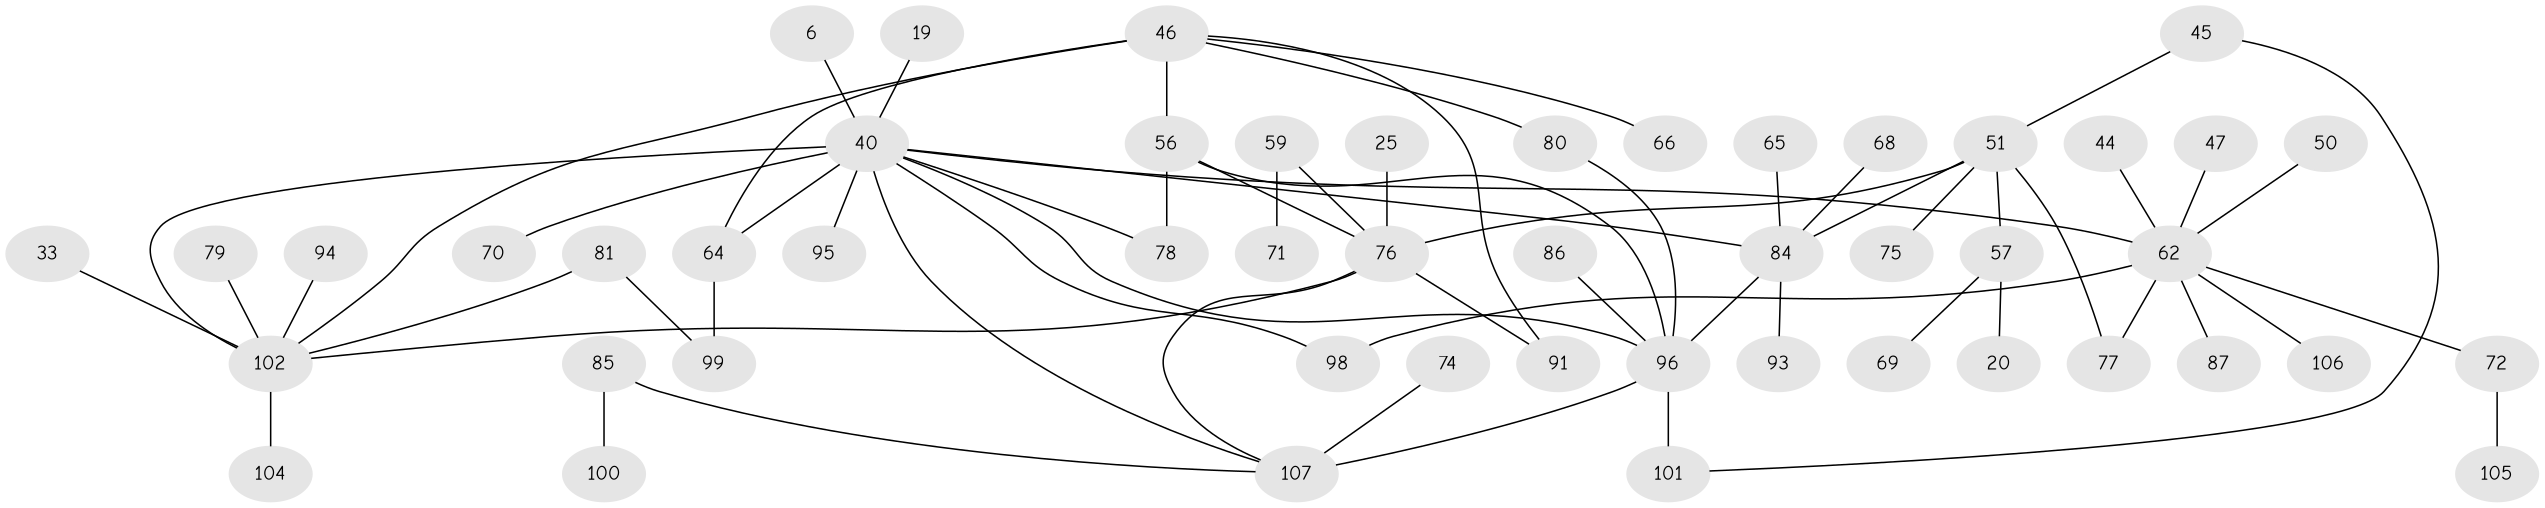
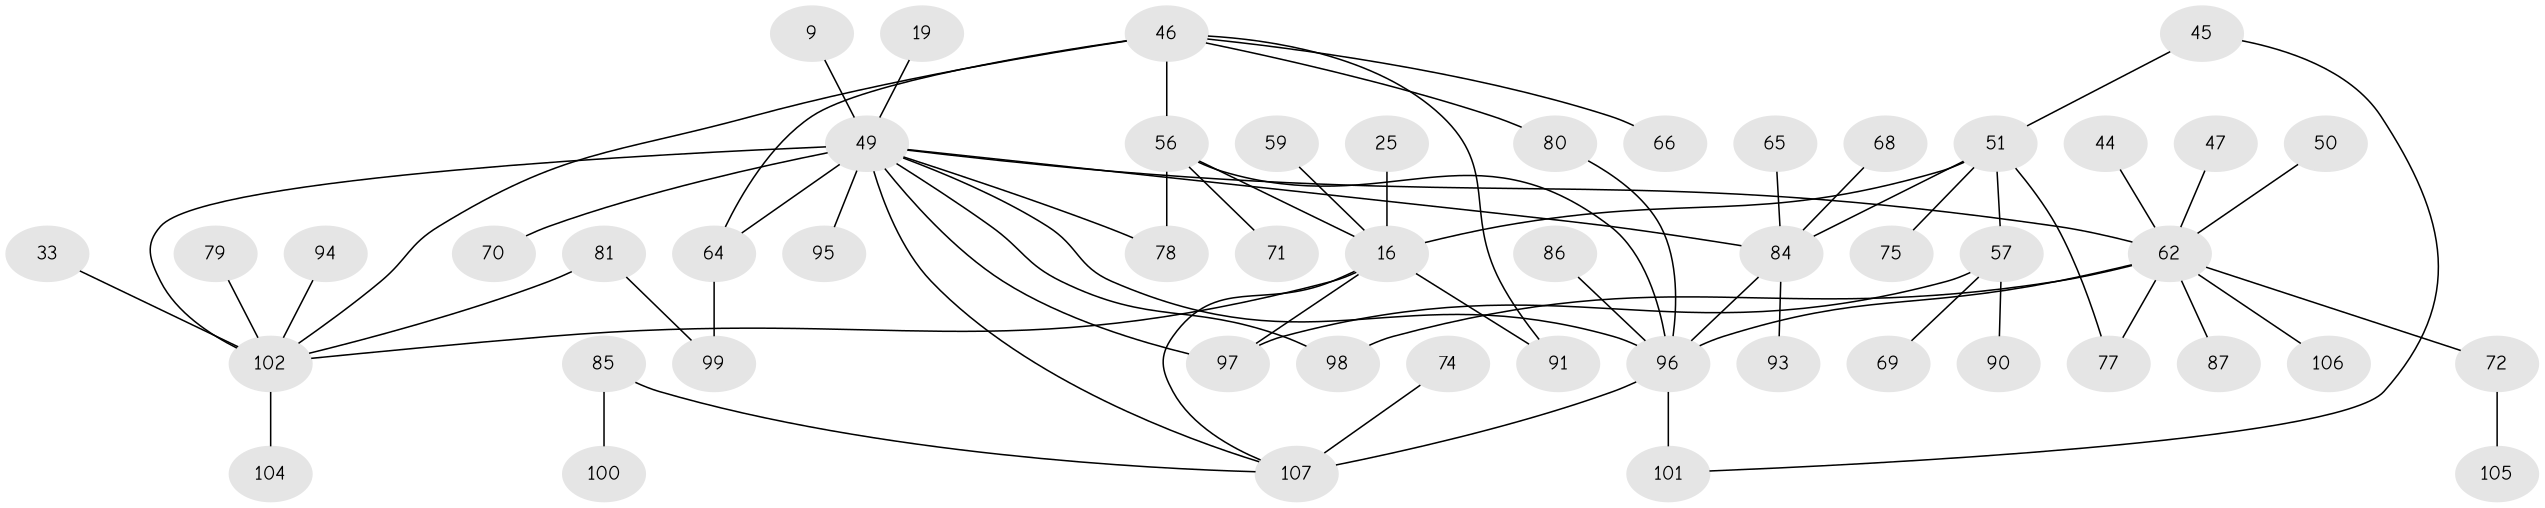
(812, 34) -> (812, 34)
(867, 144) -> (867, 144)
(1277, 210) -> (1222, 199)
(1387, 254) -> (1387, 254)
none -> (1915, 301)
none -> (1228, 364)
(1999, 364) -> (1999, 364)
